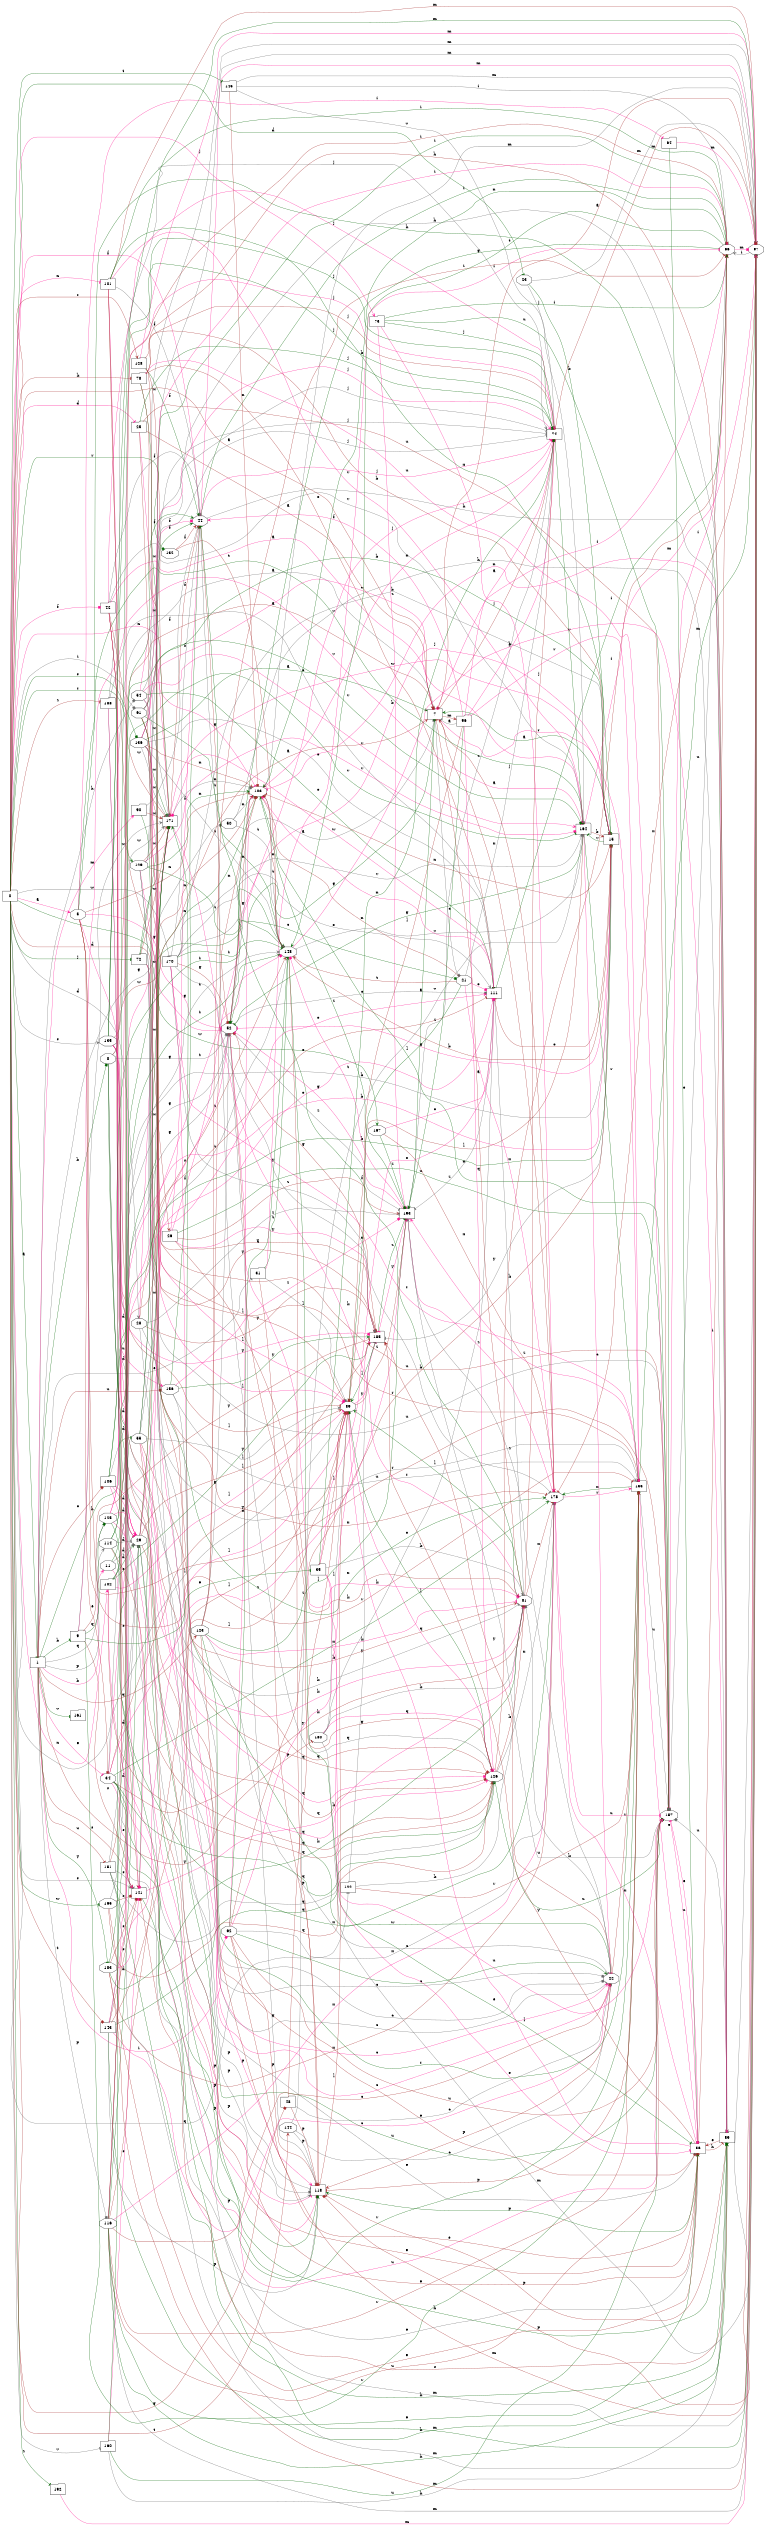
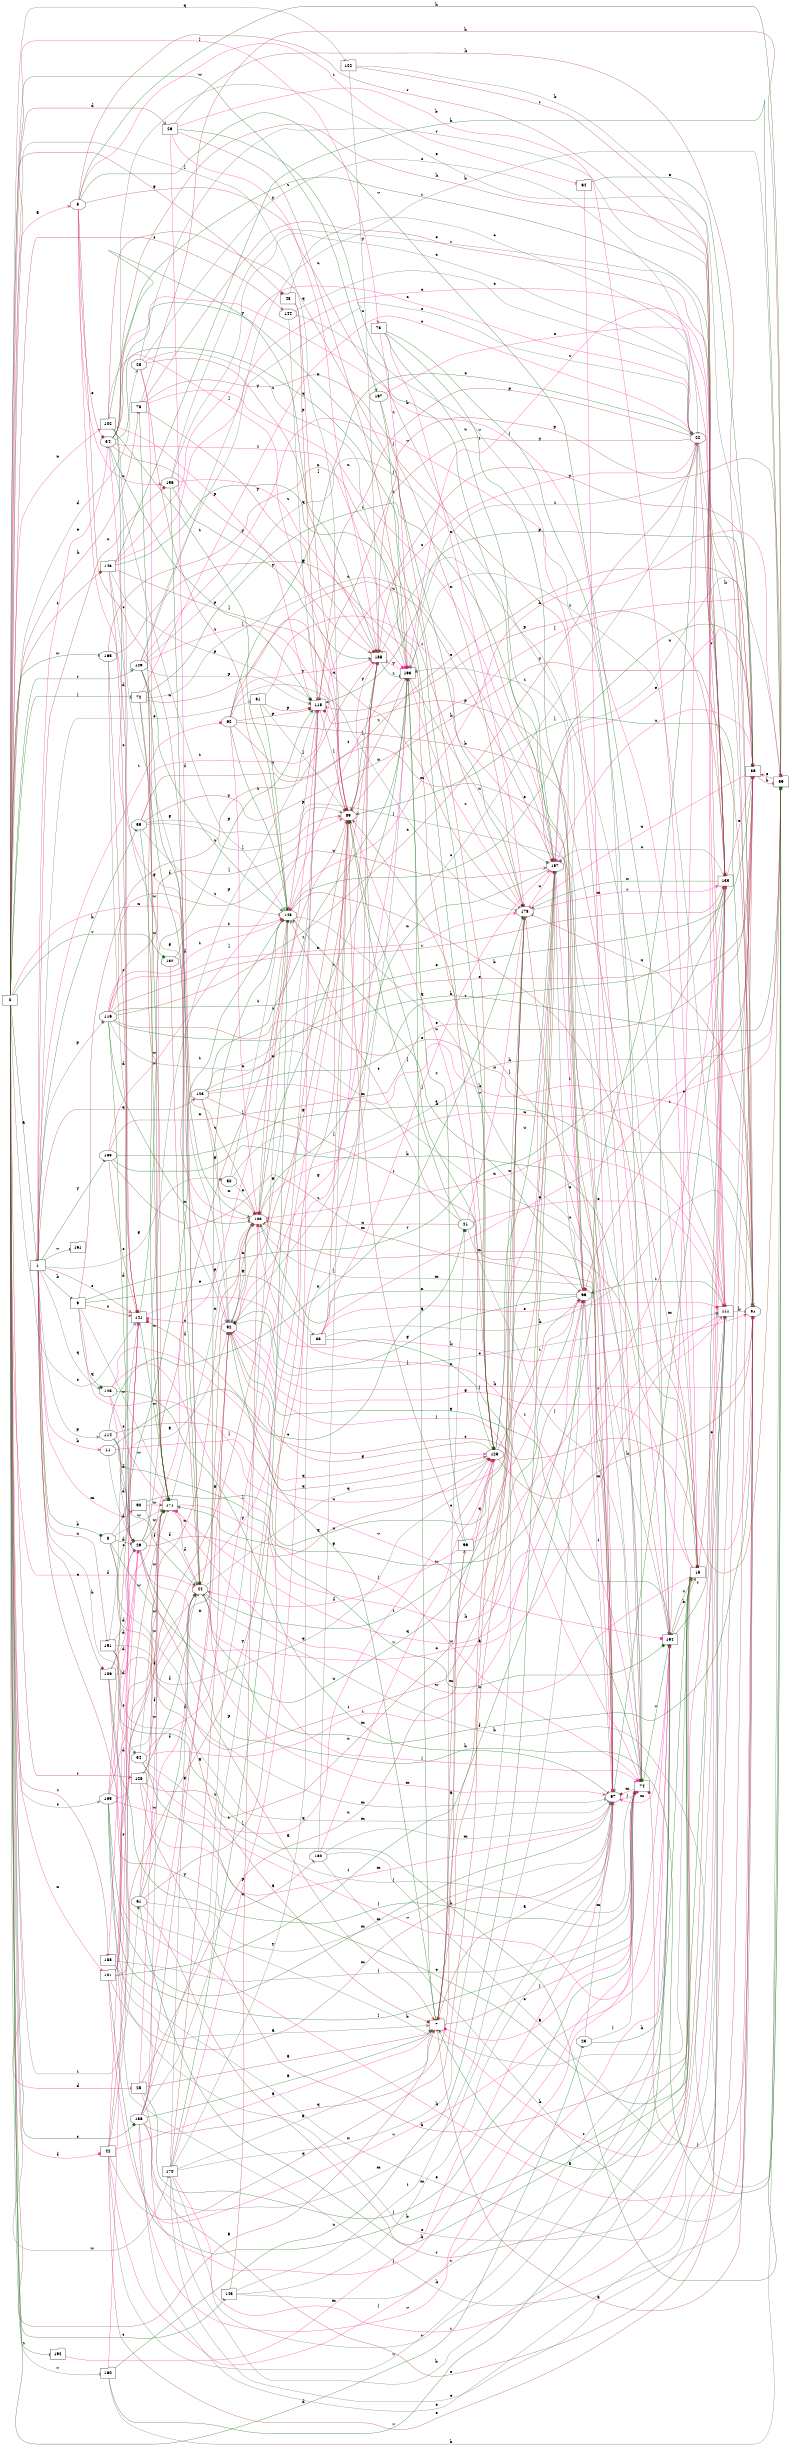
(539, 588) -> (629, 1798)
(154, 778) -> (148, 1782)
